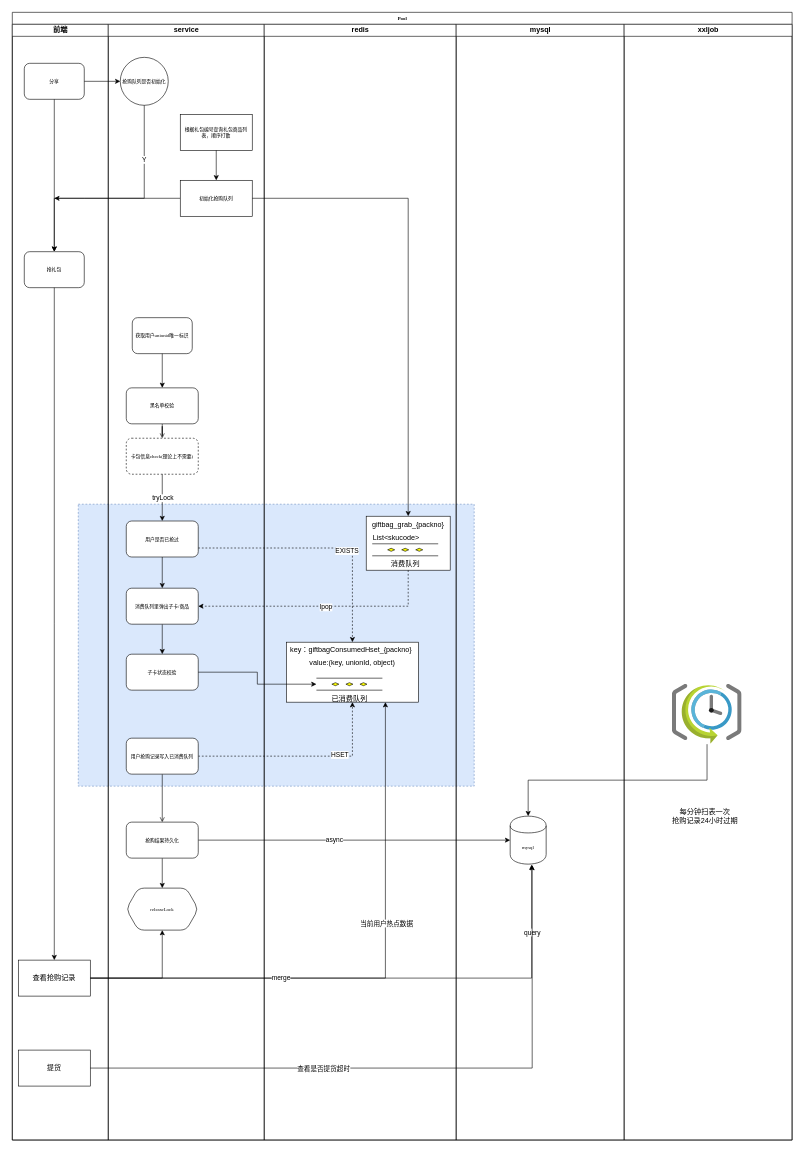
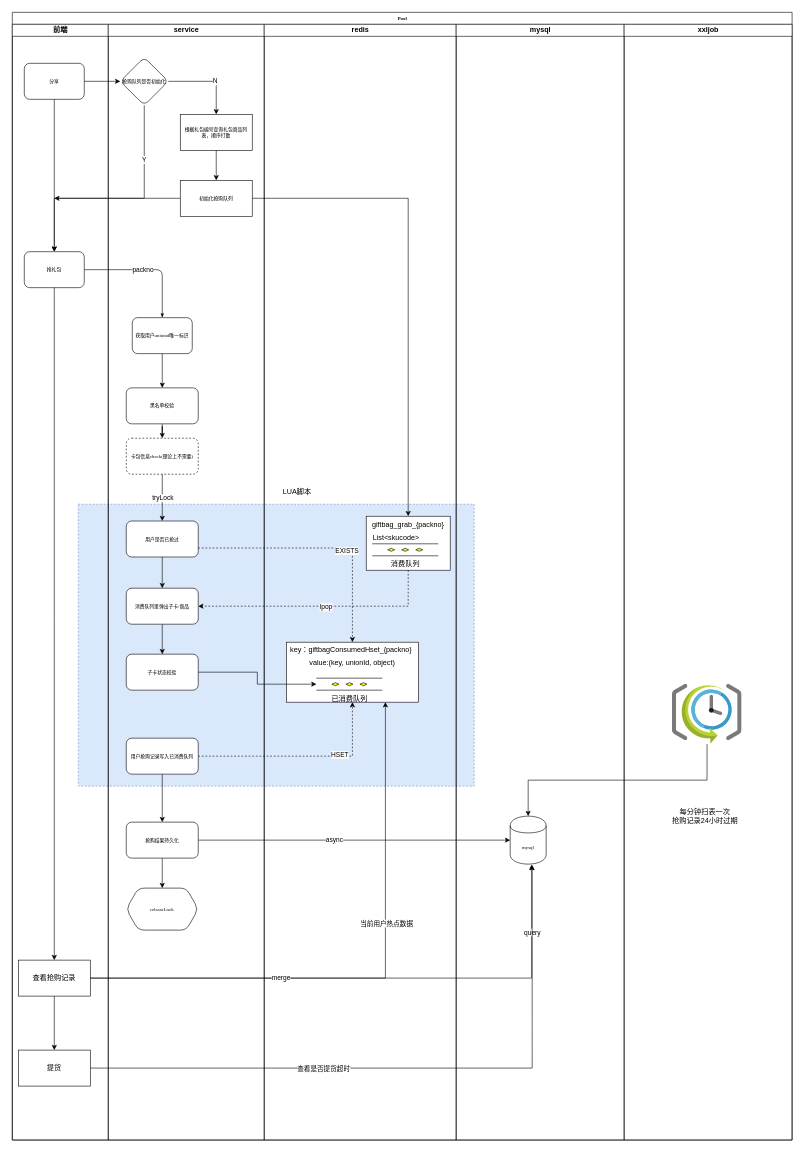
(144, 81) -> (144, 81)
none -> (215, 81)
none -> (124, 270)
(162, 433) -> (162, 432)
none -> (297, 492)
(162, 818) -> (162, 816)
(162, 935) -> (54, 1044)
